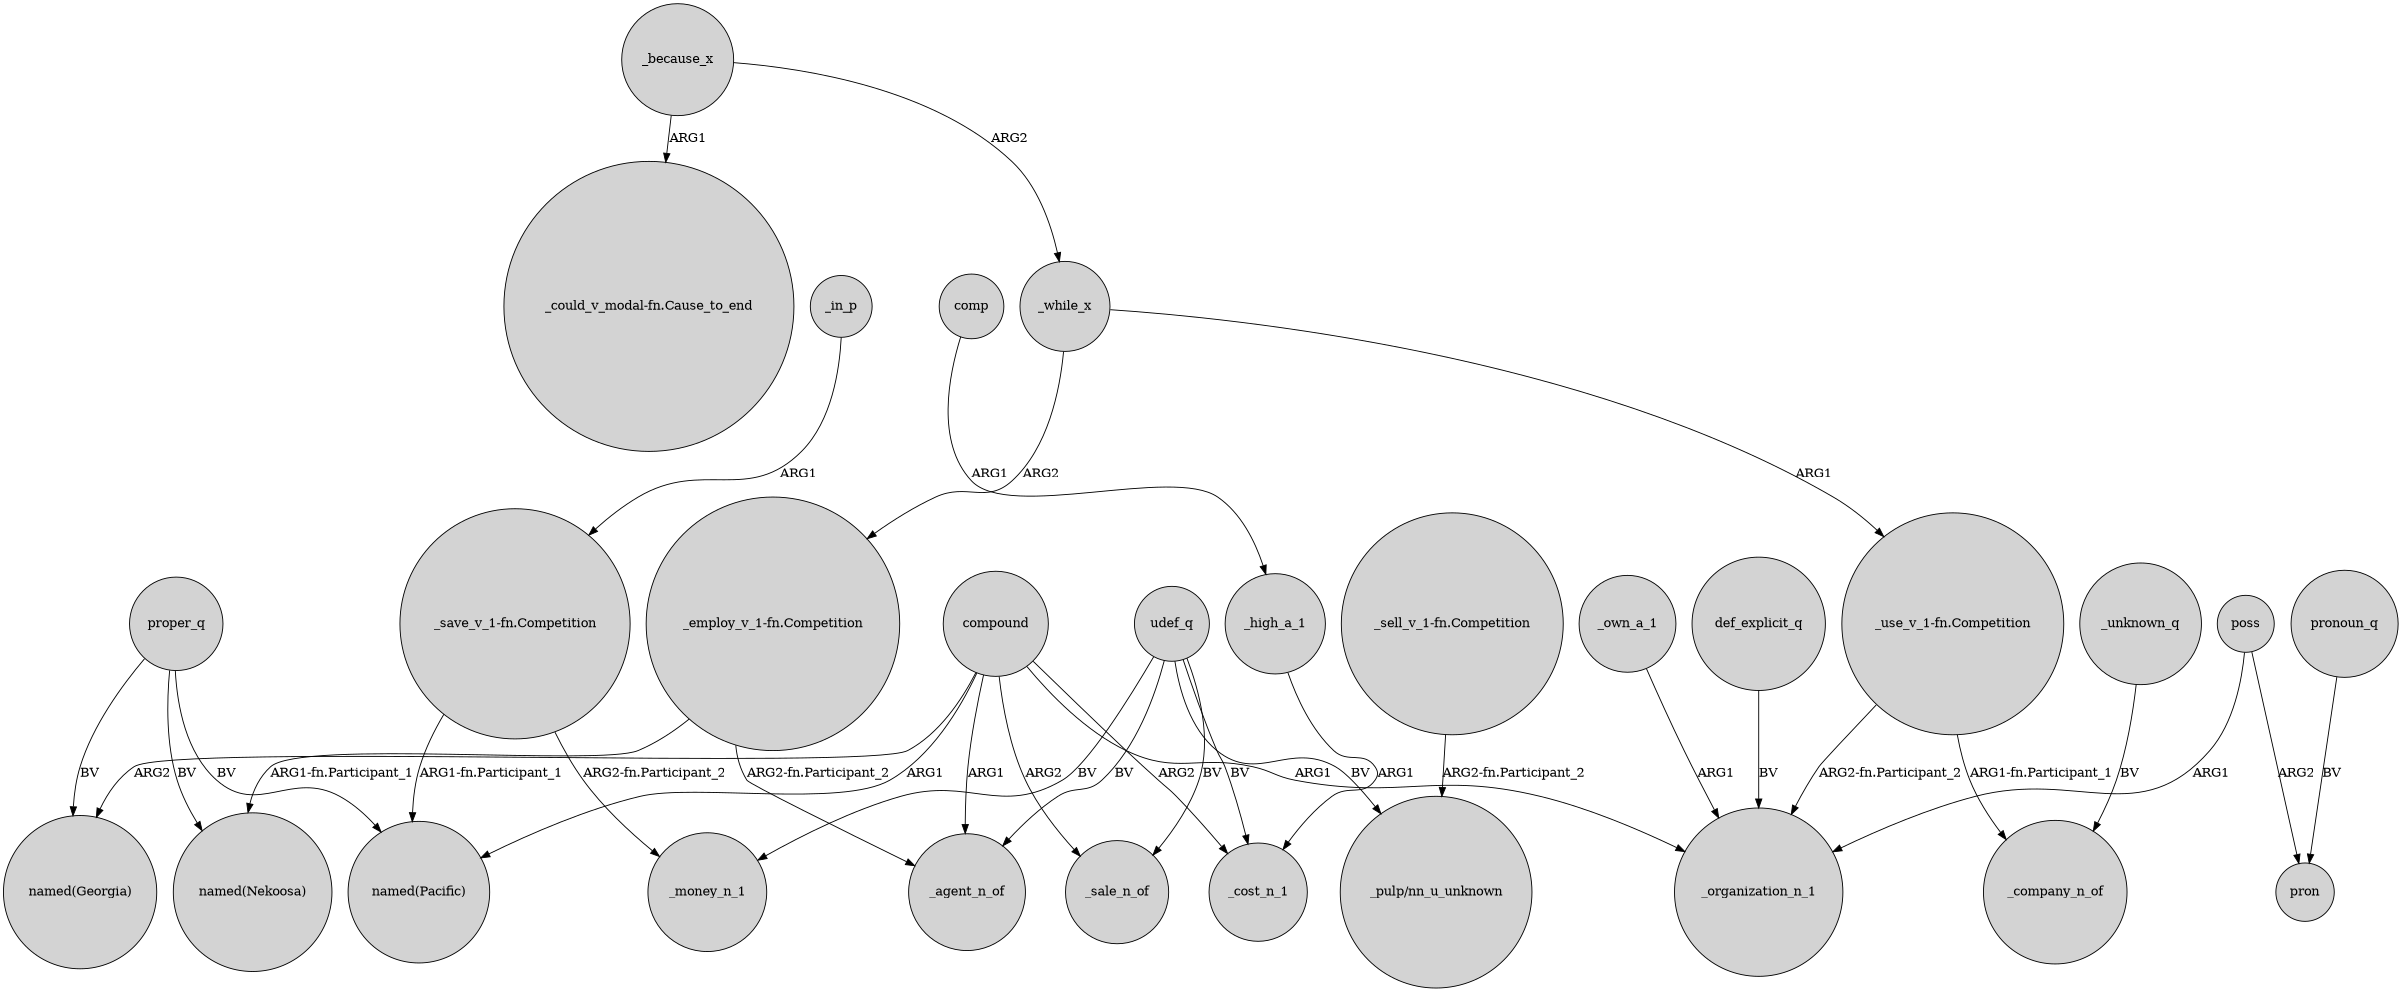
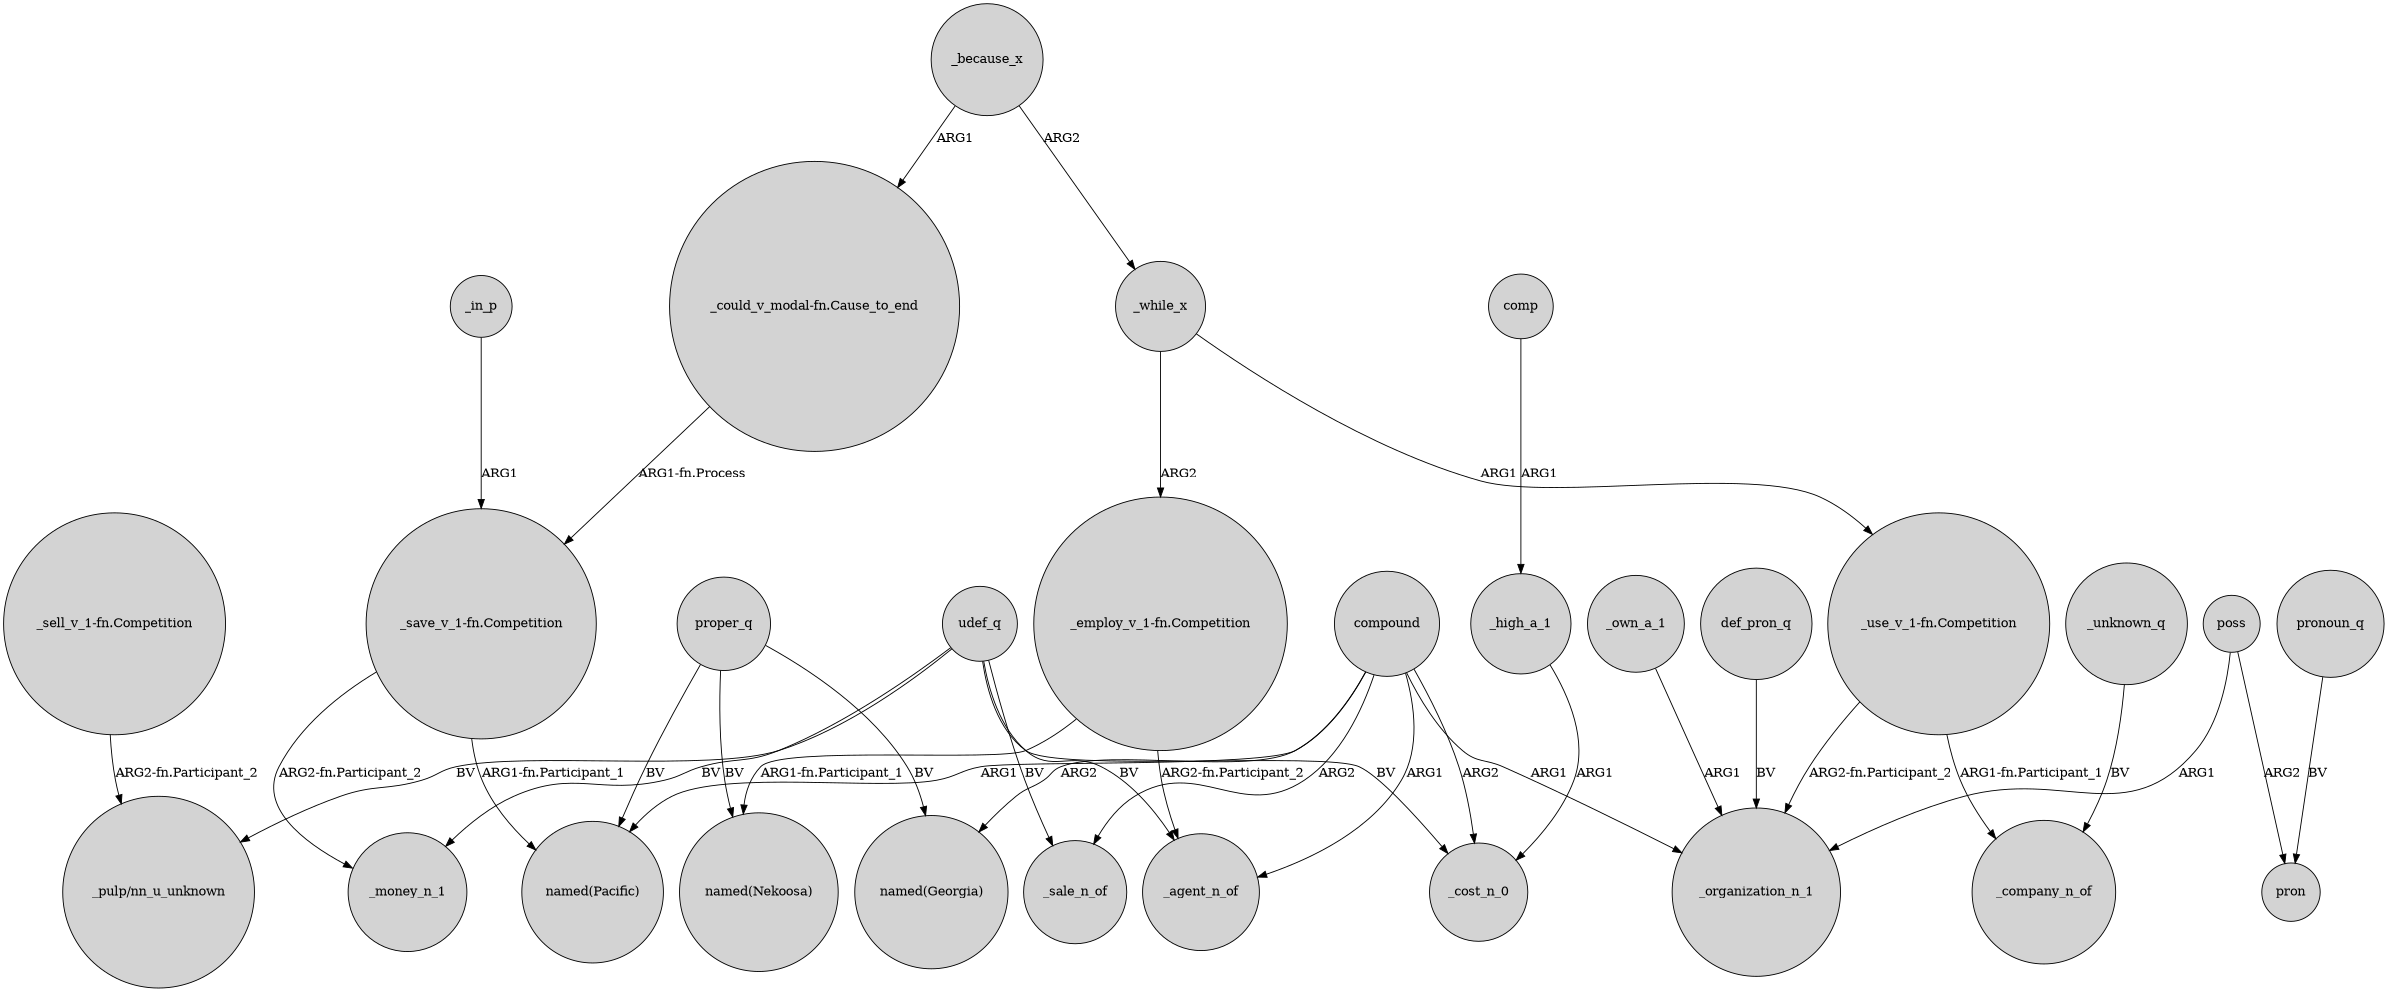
none -> (640, 472)
(1759, 624) -> (1756, 624)
(1258, 892) -> (1479, 892)
